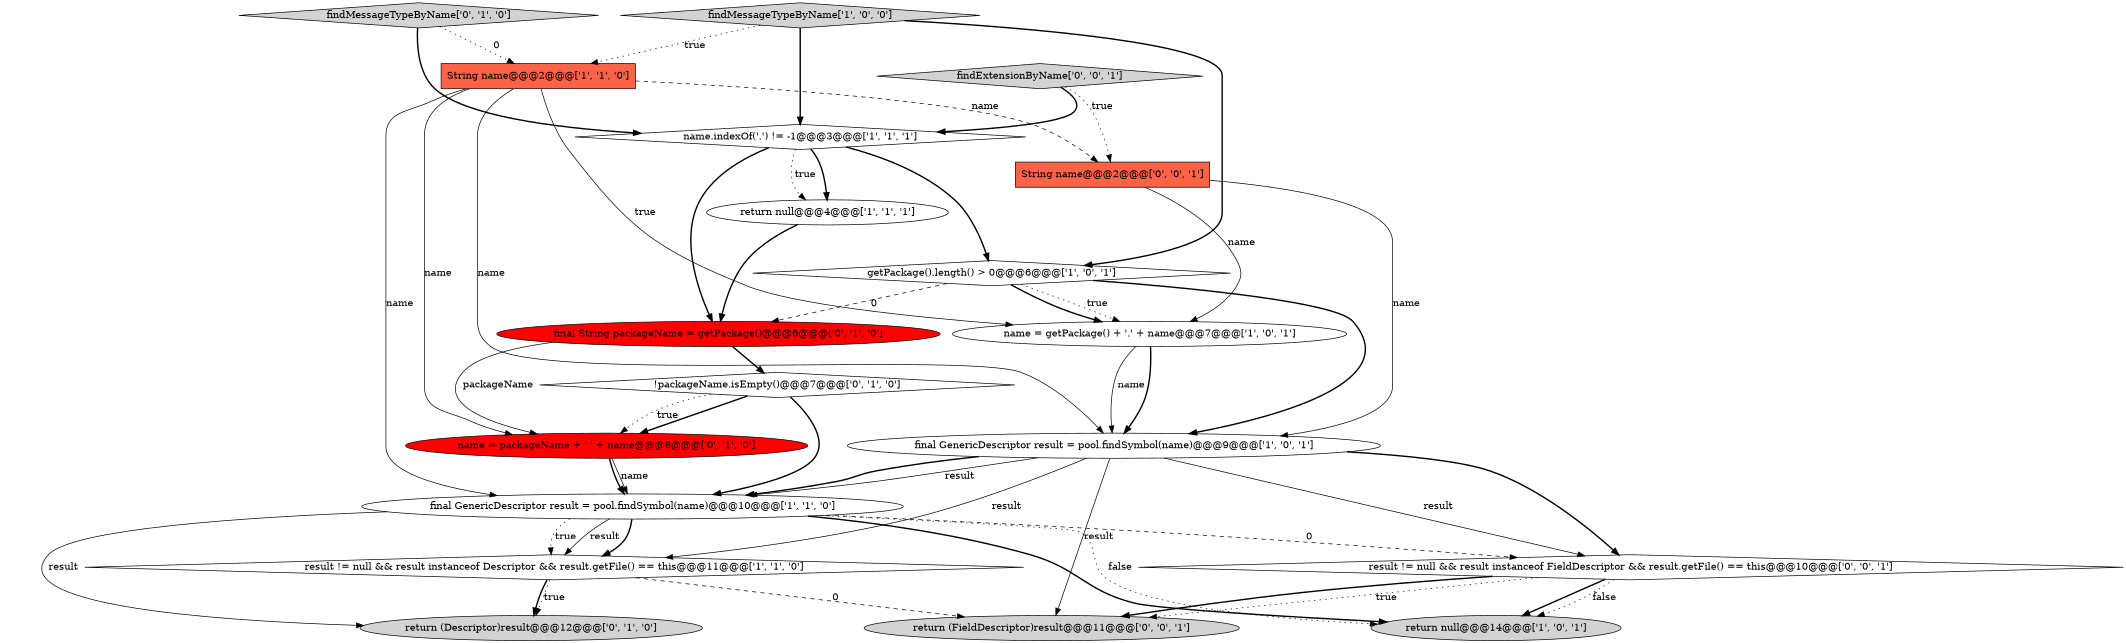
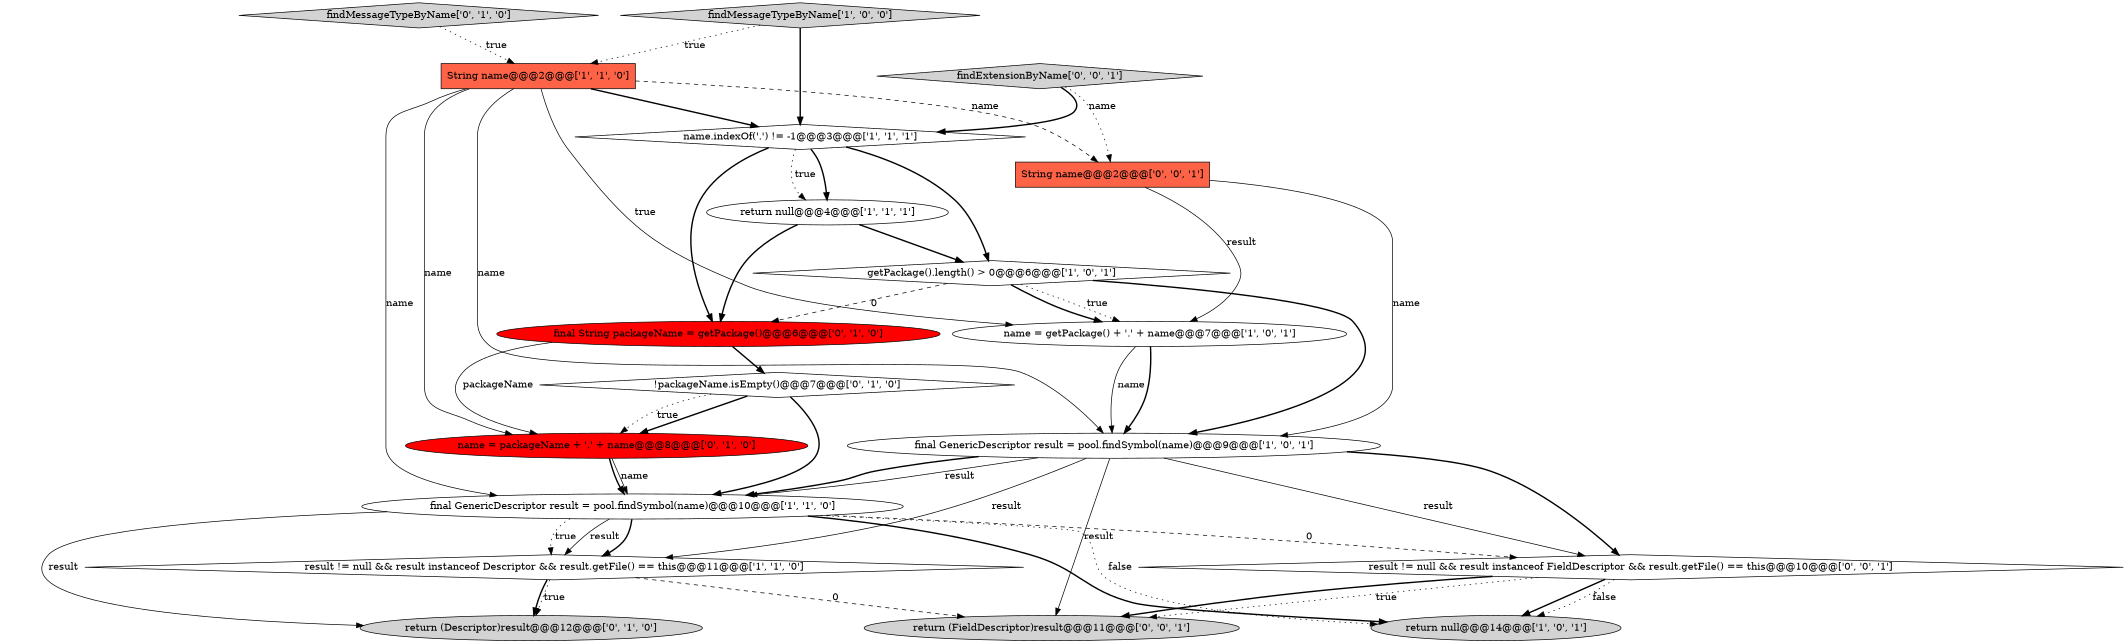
(497, 46) -> (497, 46)
(1207, 61) -> (908, 242)
(1102, 107) -> (1102, 107)
(499, 115) -> (671, 107)
(1242, 243) -> (1242, 243)
